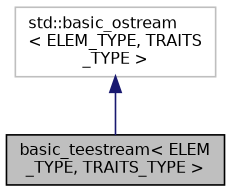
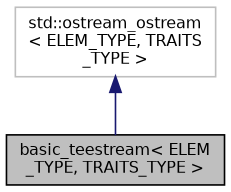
(115, 42) -> (115, 42)
